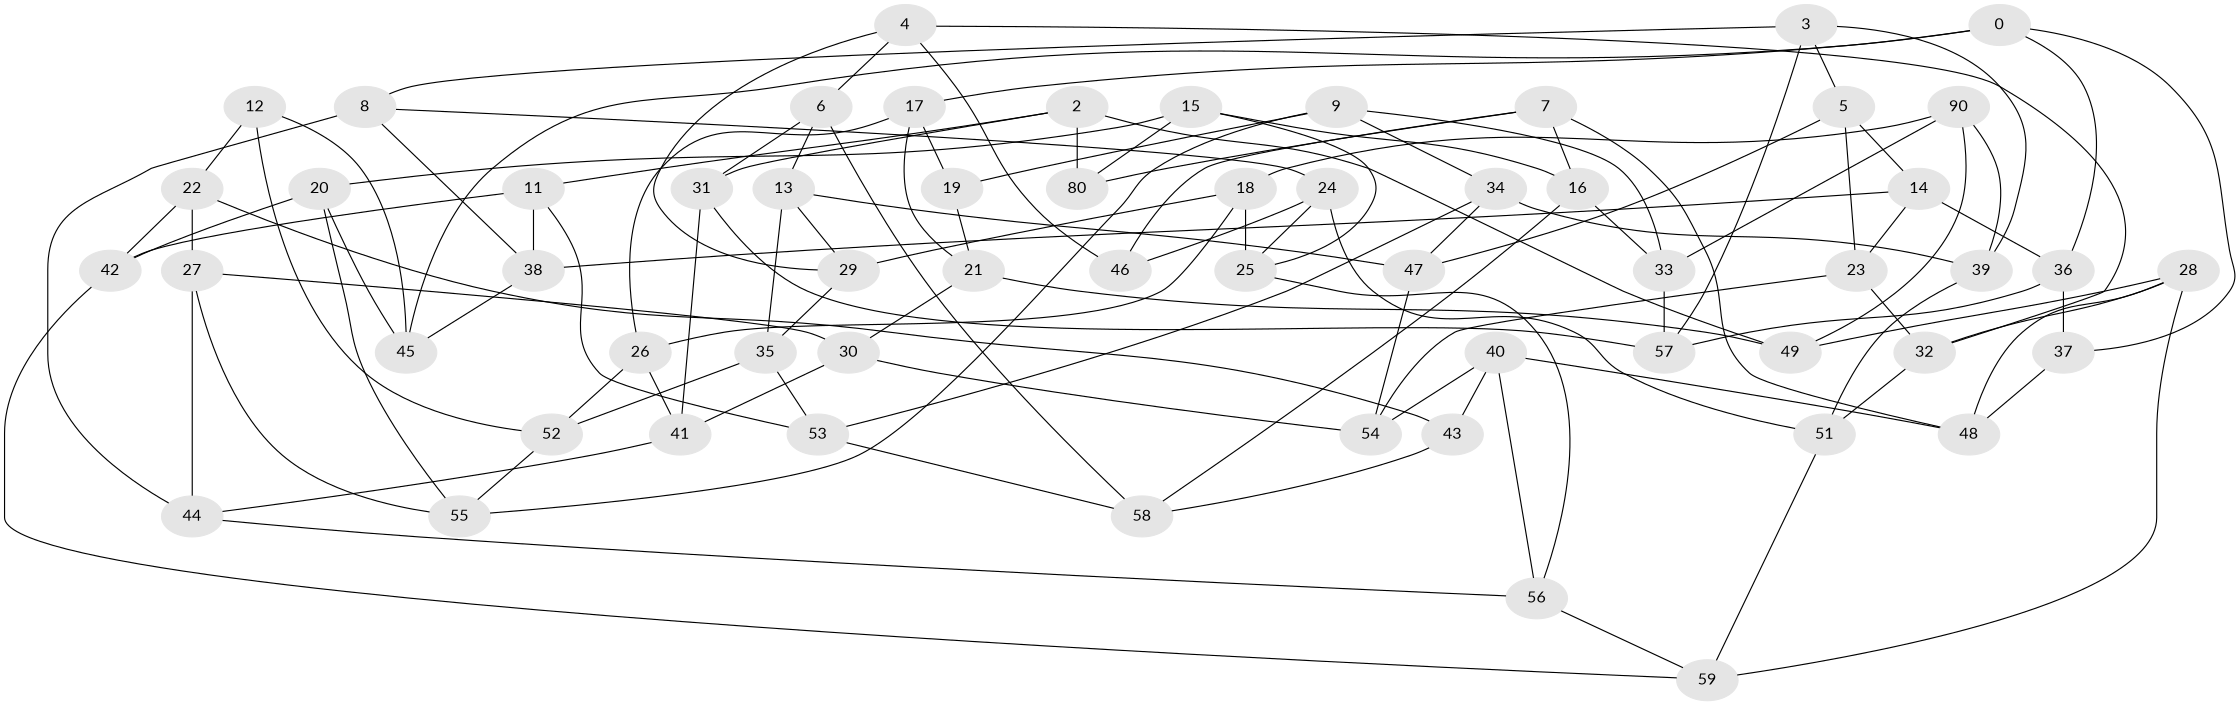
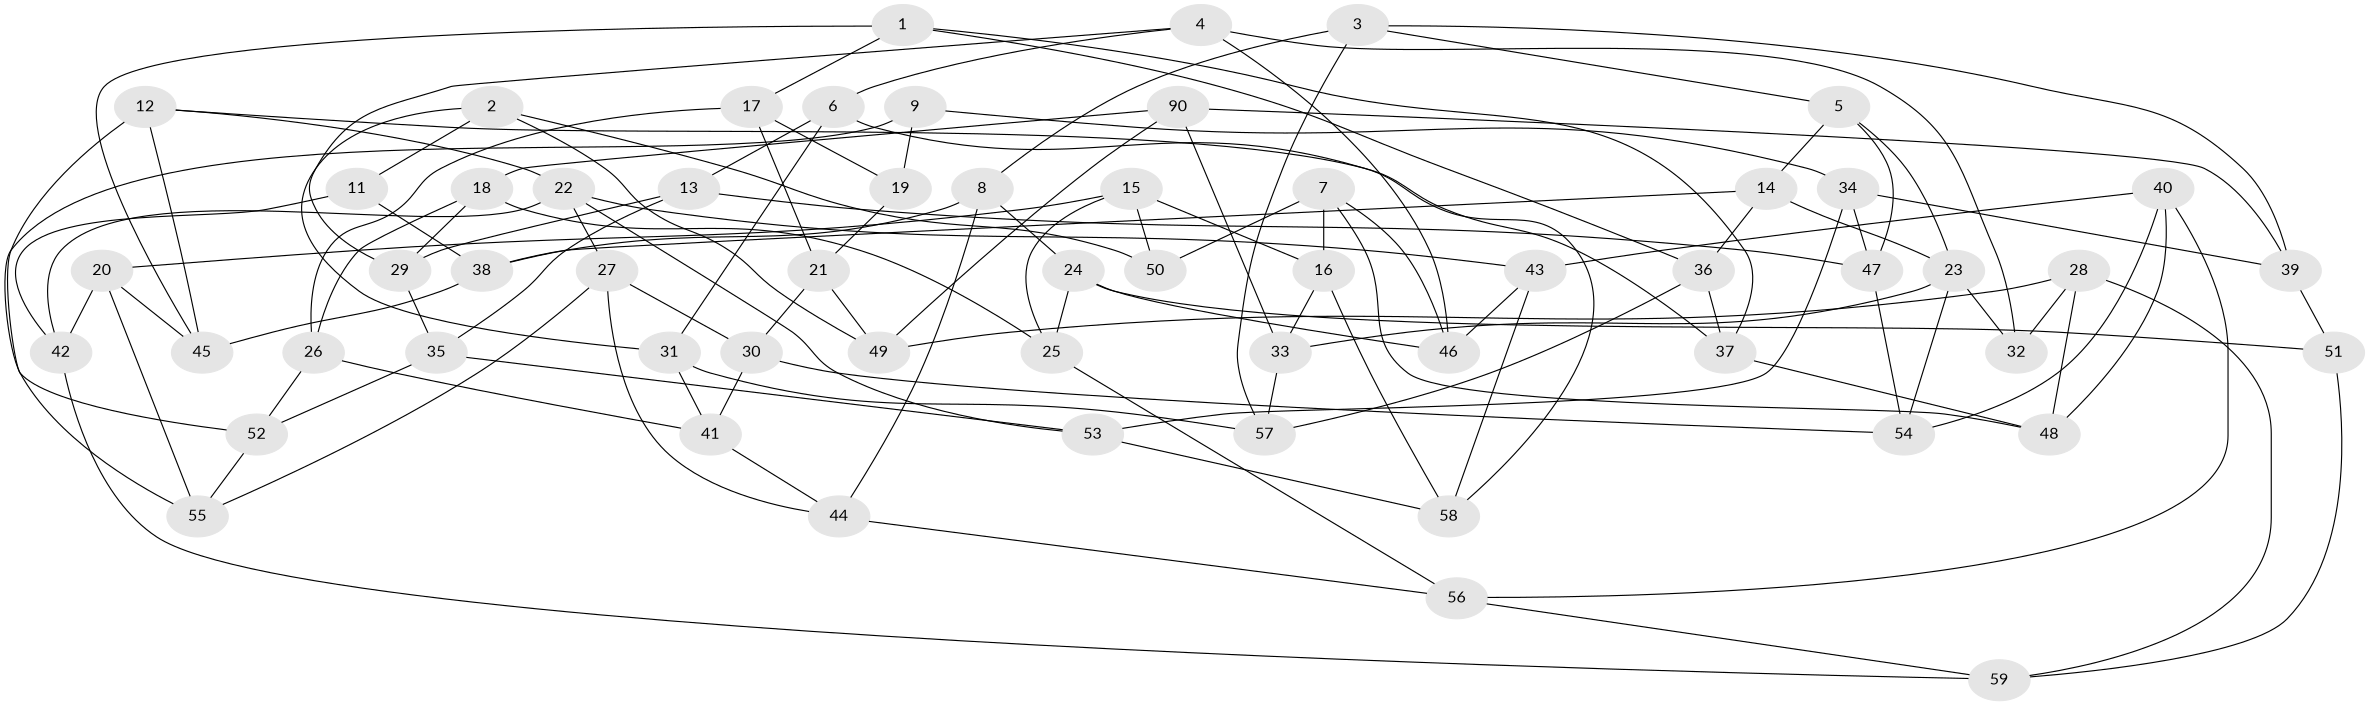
(2000, 25) -> (903, 25)
none -> (1003, 135)
(1575, 148) -> (1622, 323)
(1077, 189) -> (1155, 271)
none -> (1493, 310)
(599, 373) -> (811, 350)
(1874, 394) -> none
